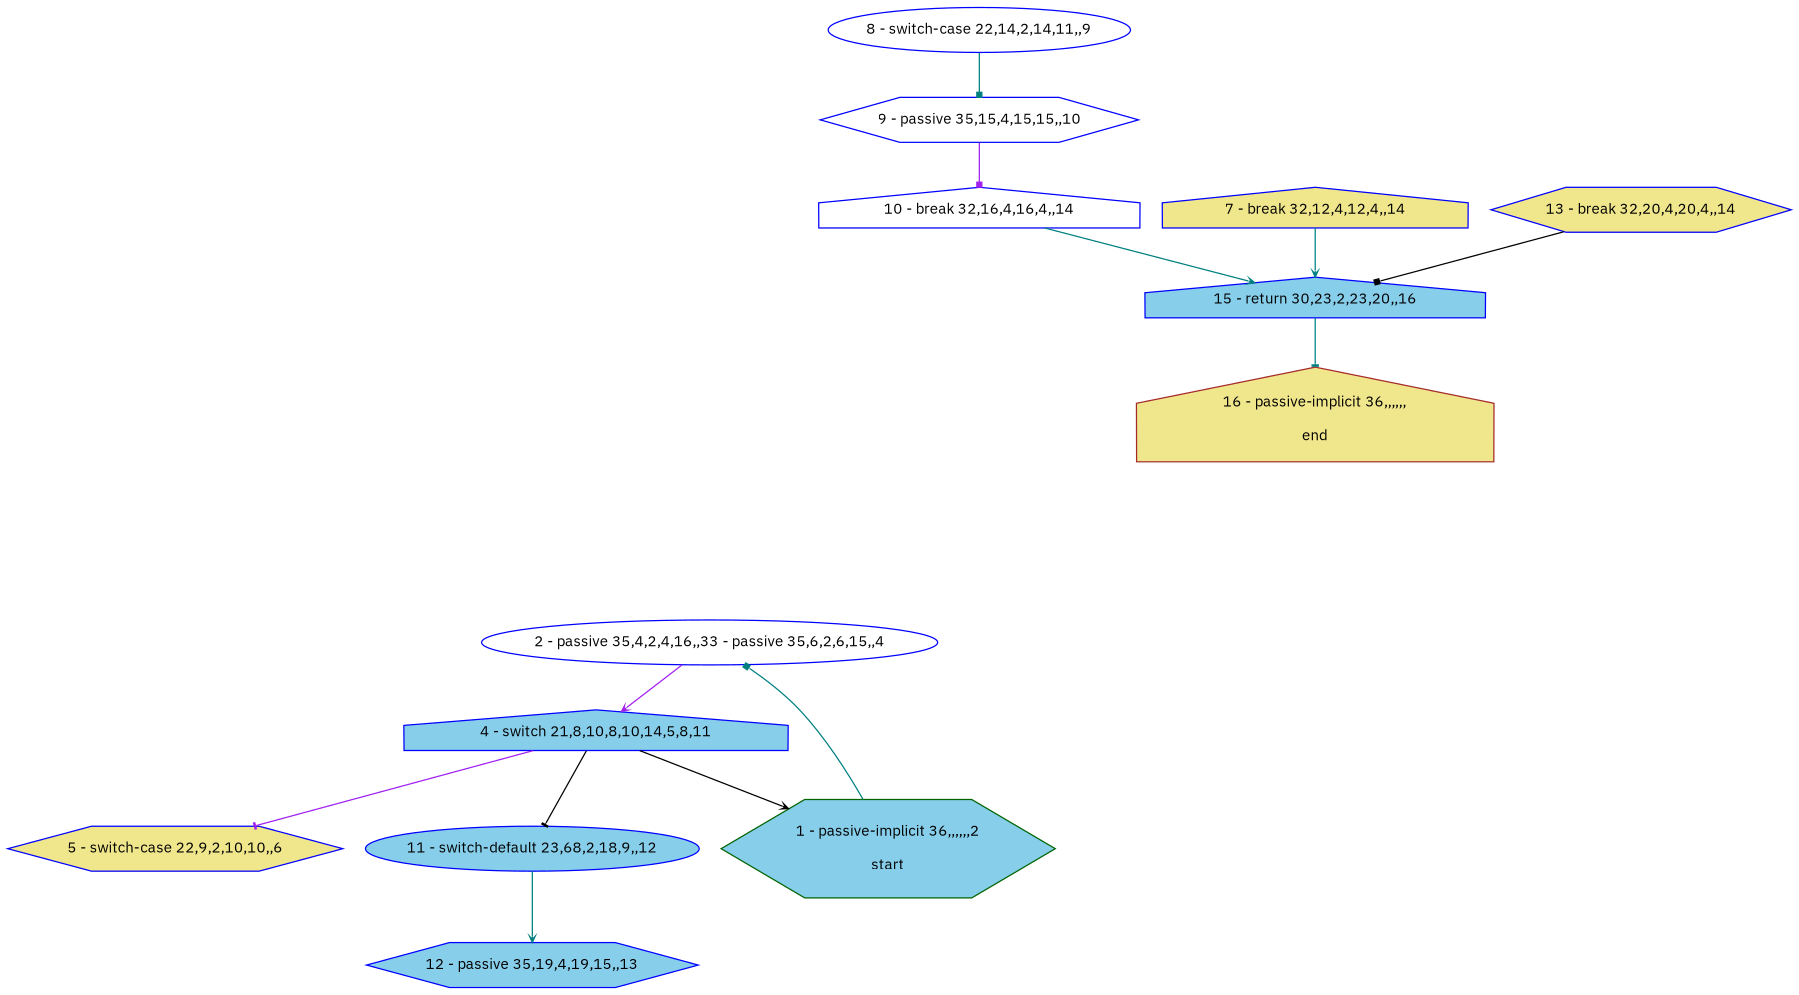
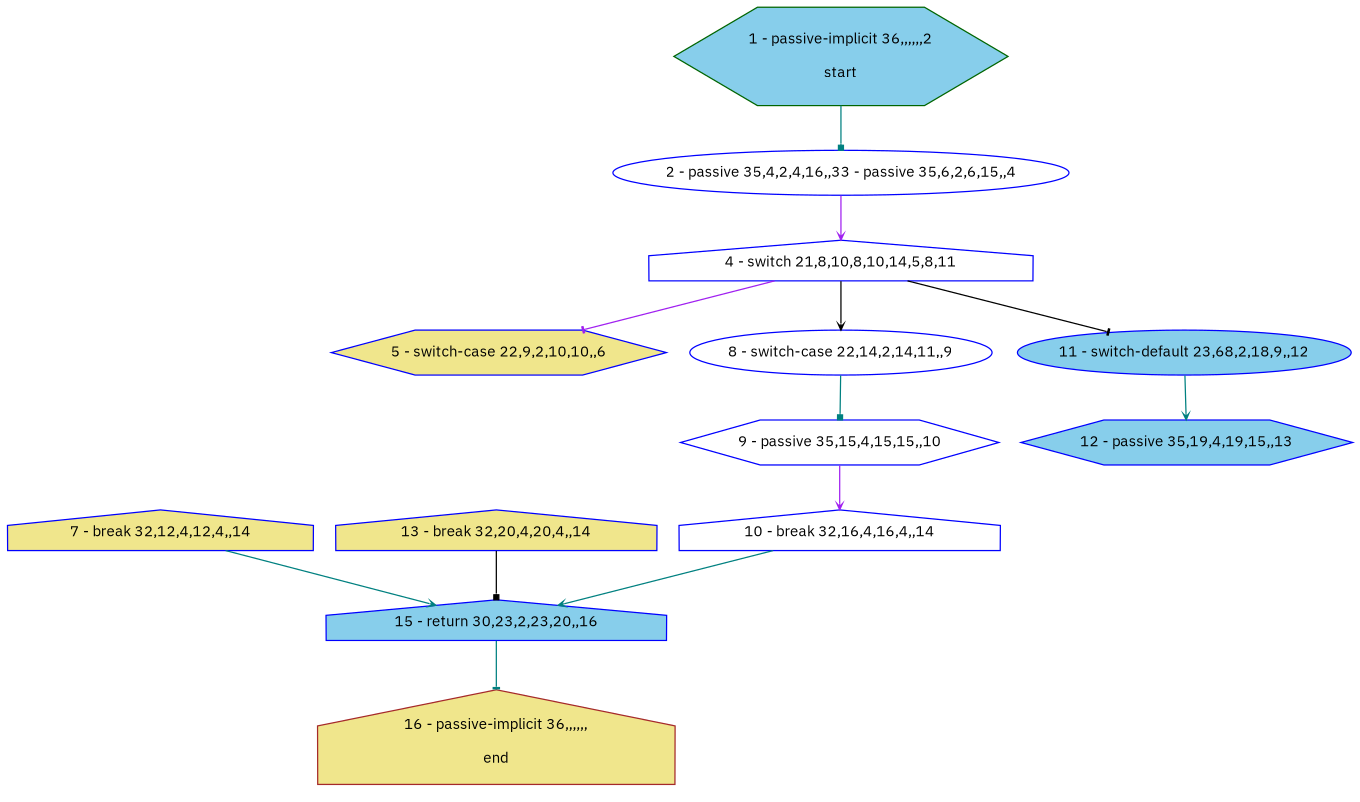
(979, 162) -> (840, 484)
(1641, 210) -> (496, 532)
(596, 732) -> (841, 263)
(711, 778) -> (841, 302)
